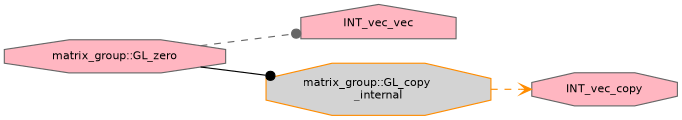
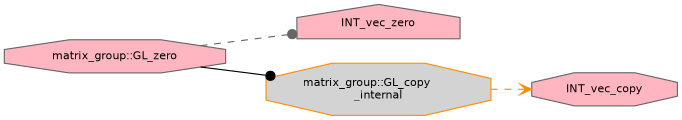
(378, 23) -> (378, 23)
